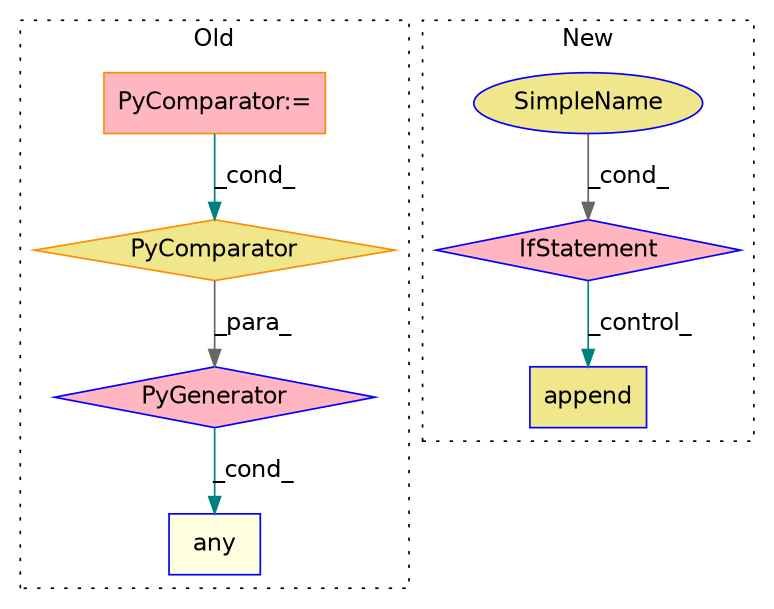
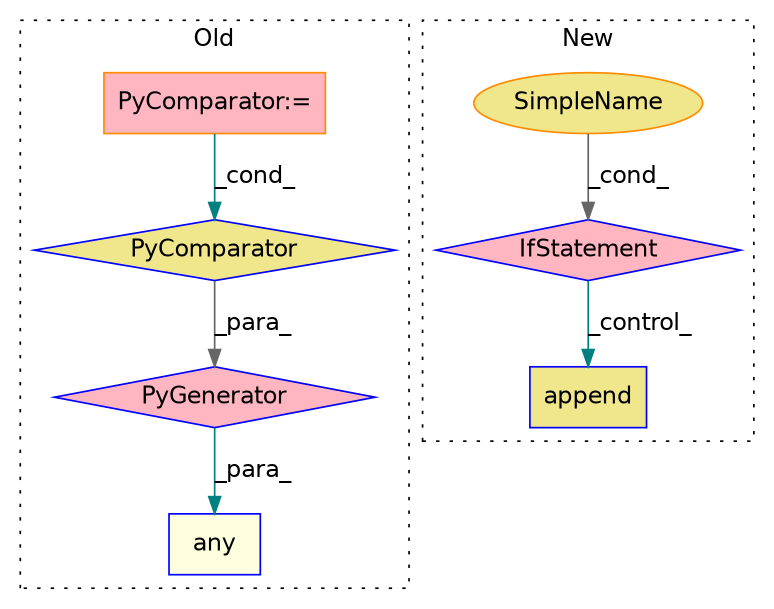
(588, 103) -> (588, 103)
(215, 250) -> (215, 250)
(254, 471) -> (254, 471)
